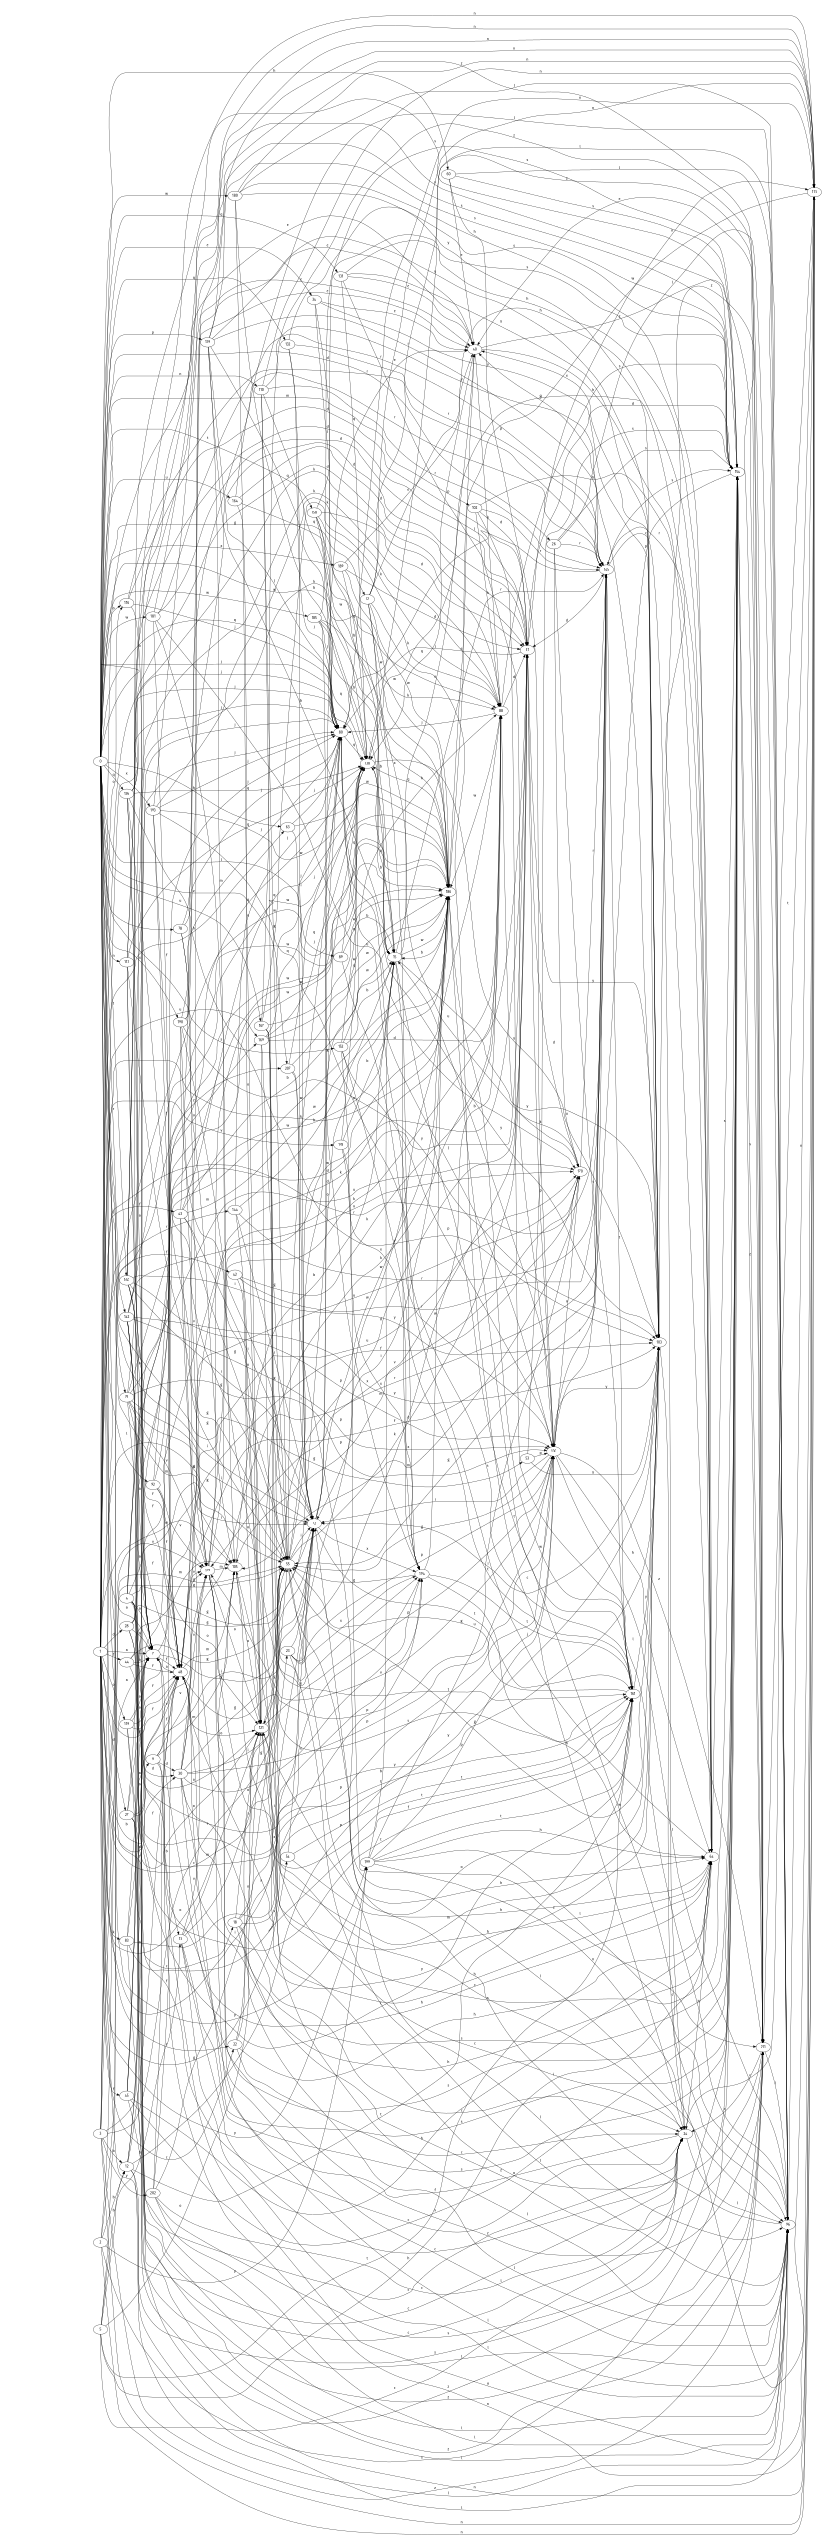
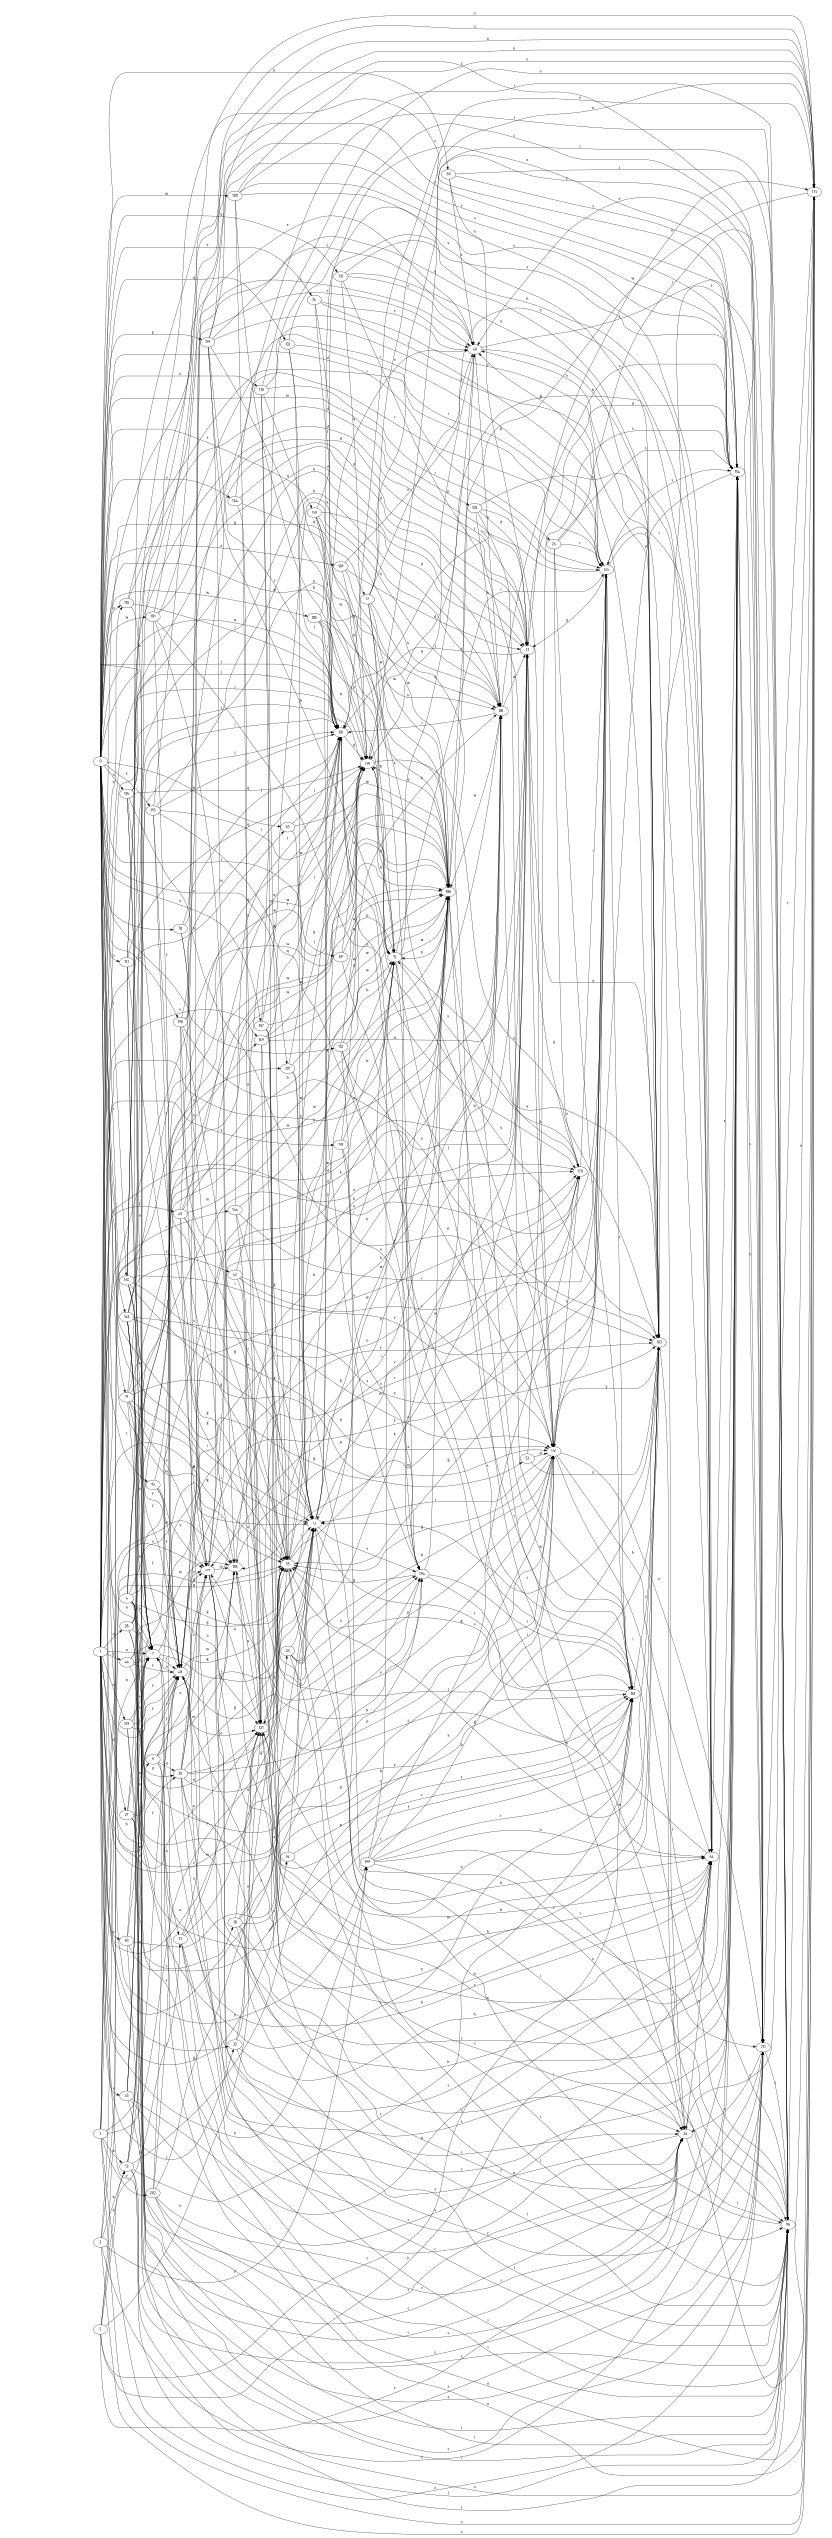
(169, 1050) -> (258, 983)
